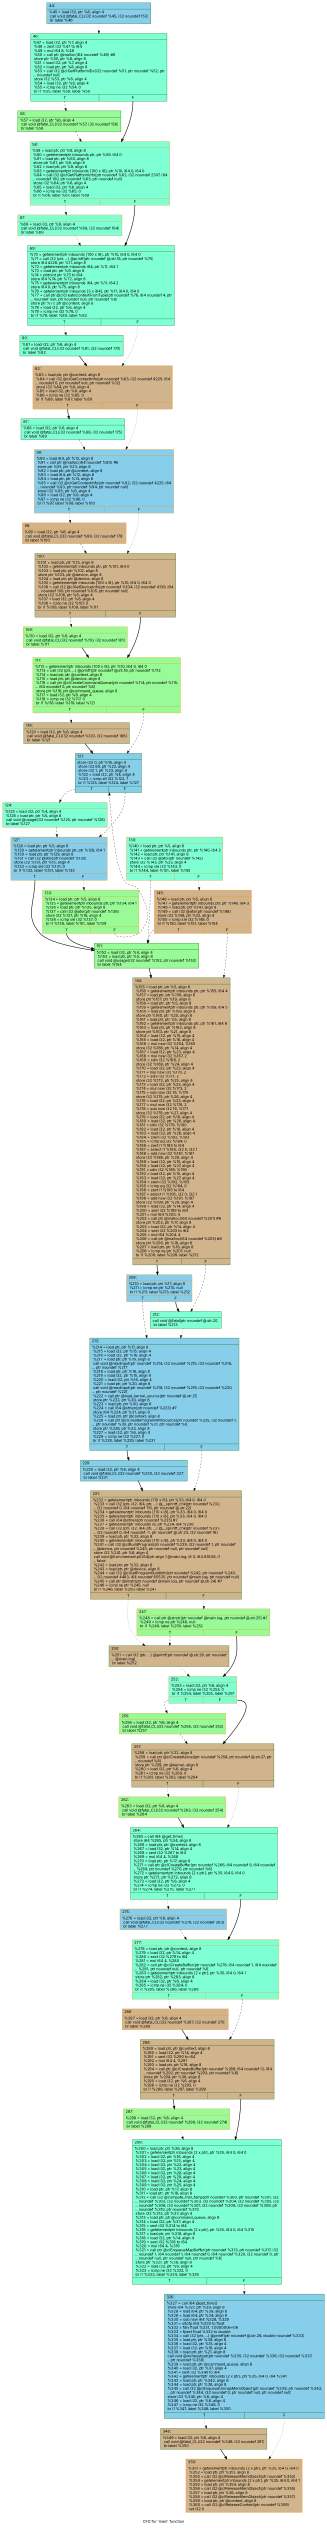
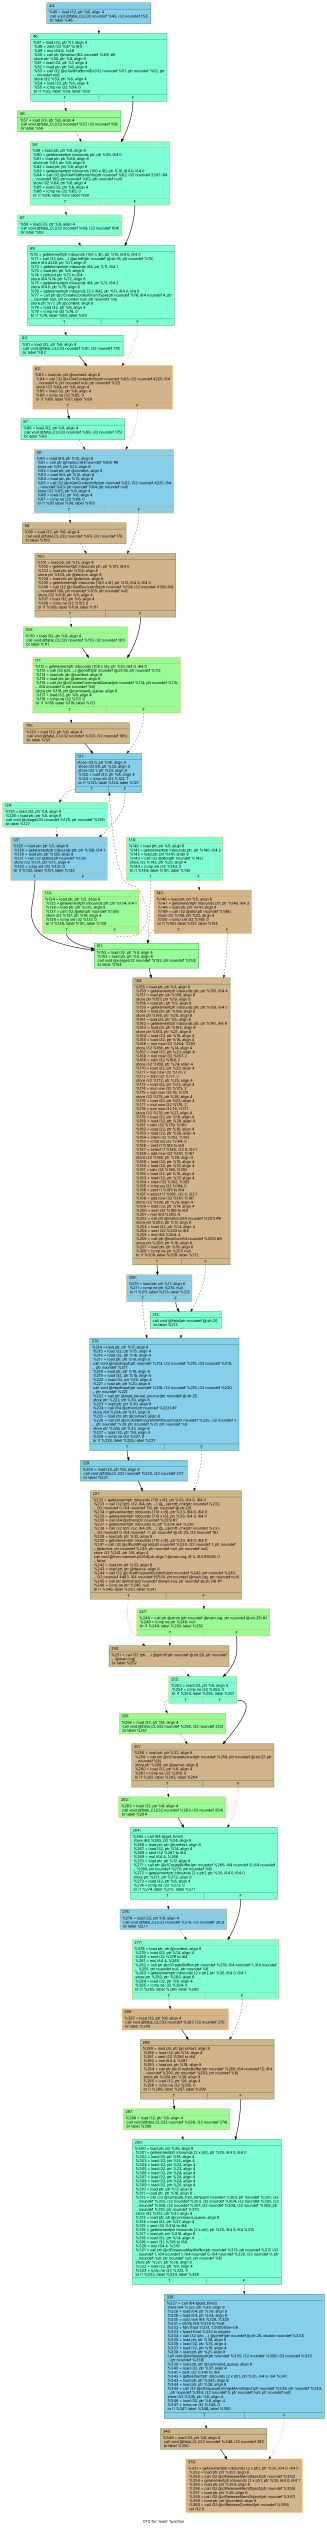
(74, 533) -> (74, 533)
(136, 533) -> (136, 533)
(83, 884) -> none
